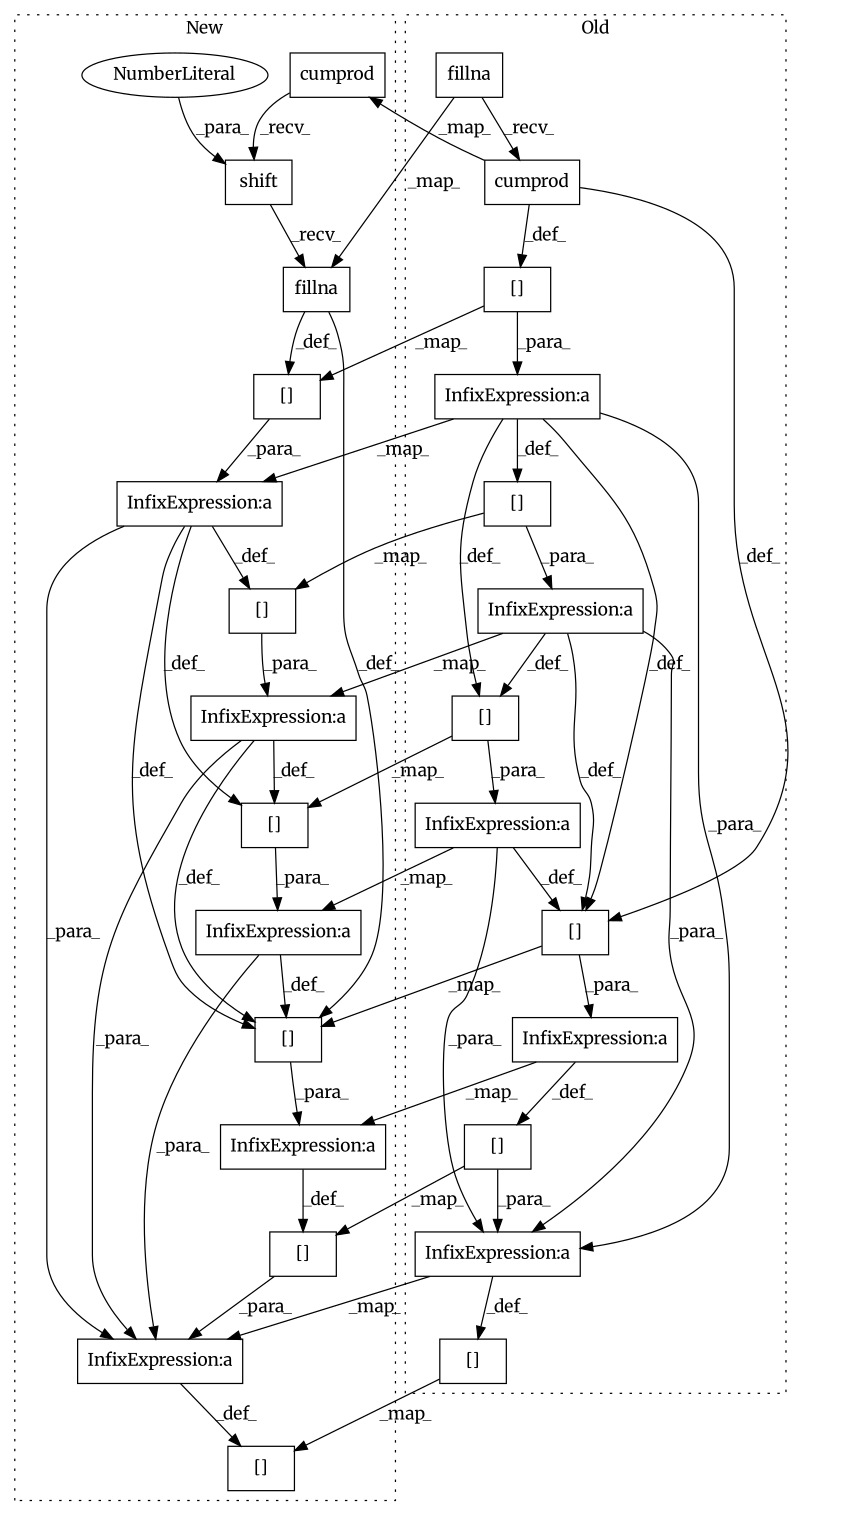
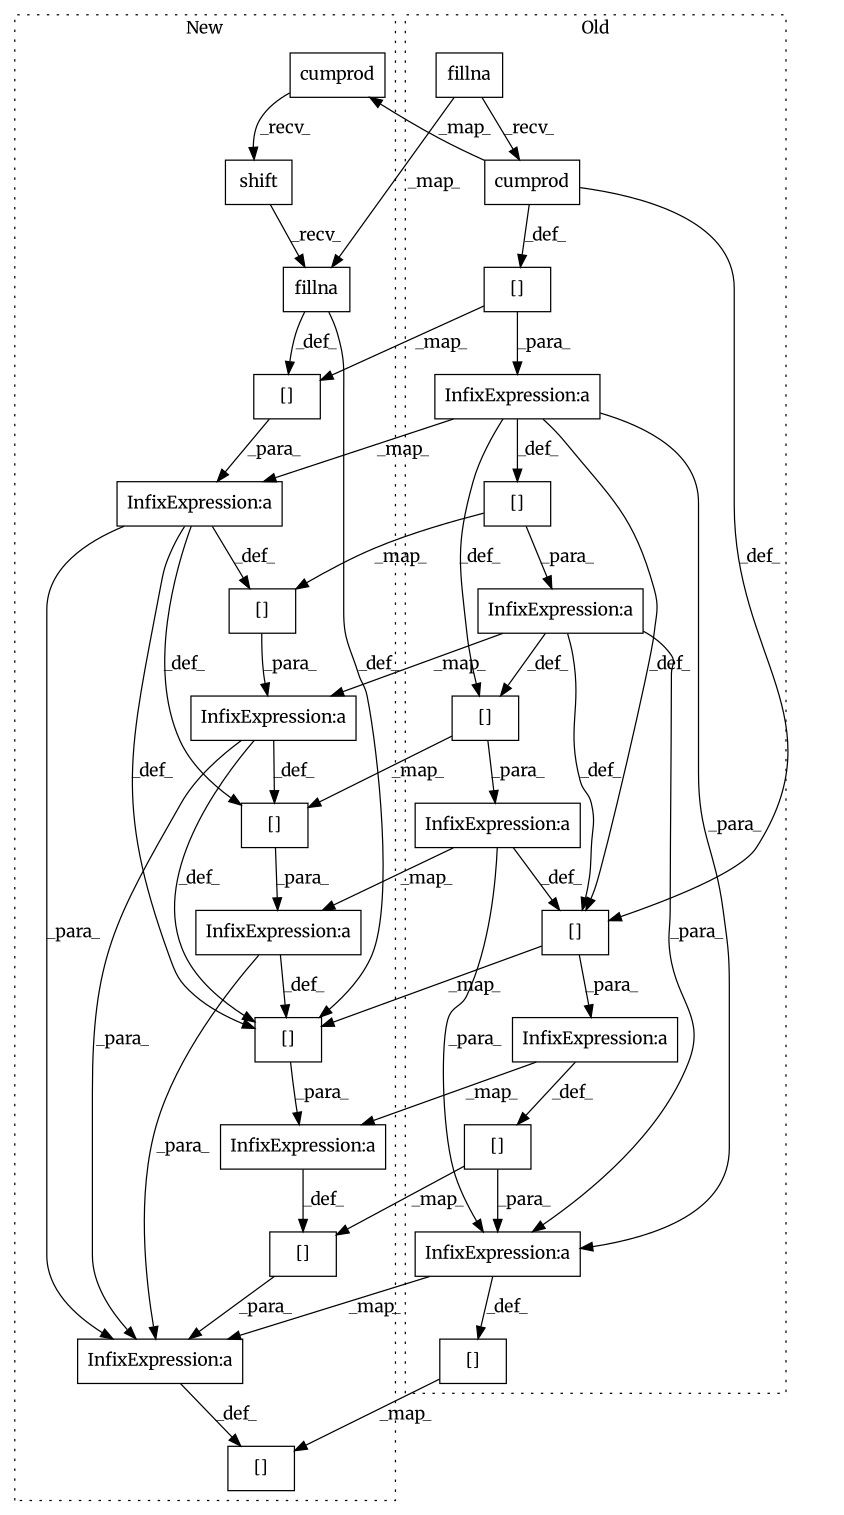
(175, 75) -> none
